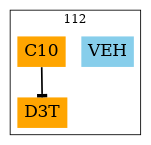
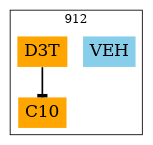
(75, 20) -> (76, 20)
(42, 80) -> (42, 80)
